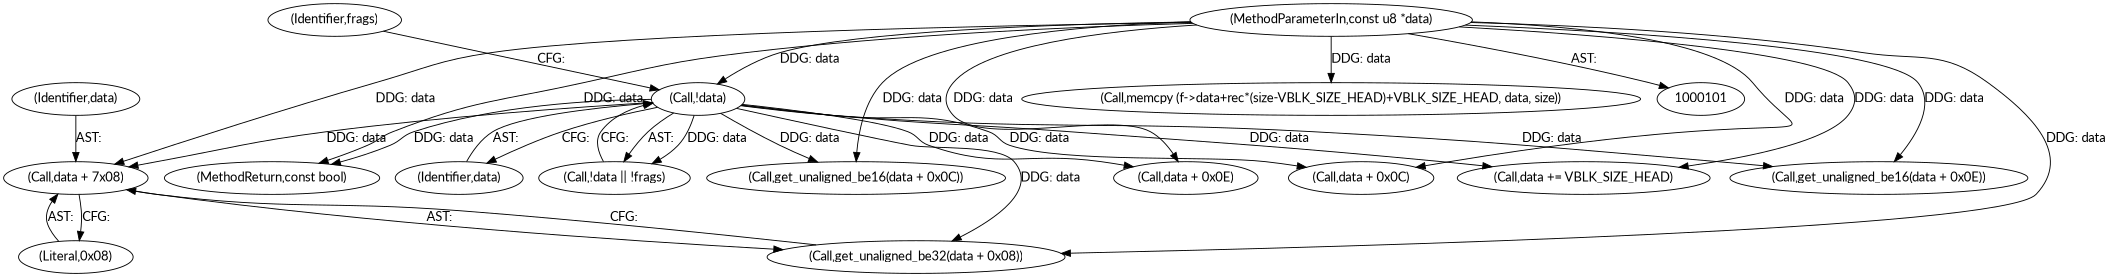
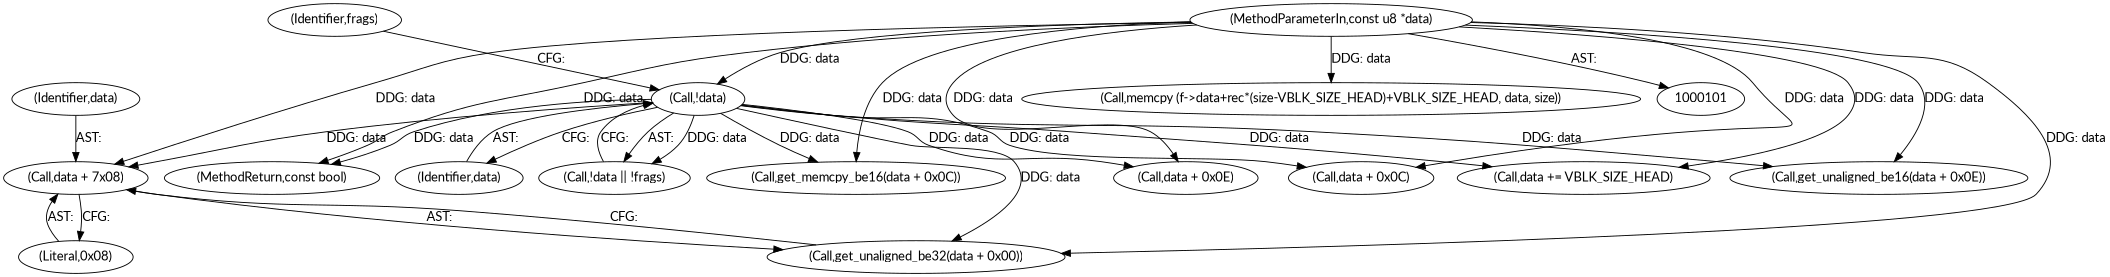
(856, 178) -> (856, 178)
(916, 257) -> (916, 257)
